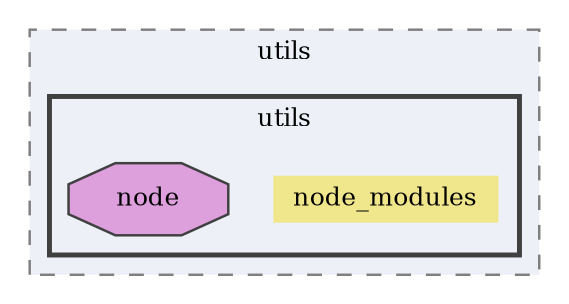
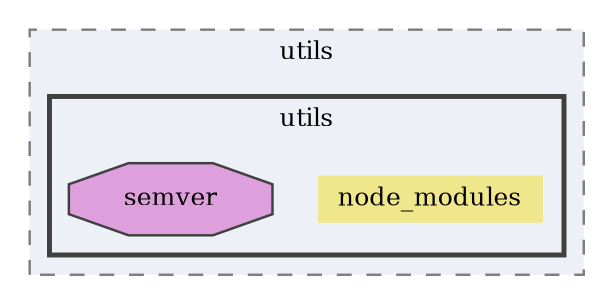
(148, 199) -> (171, 199)
